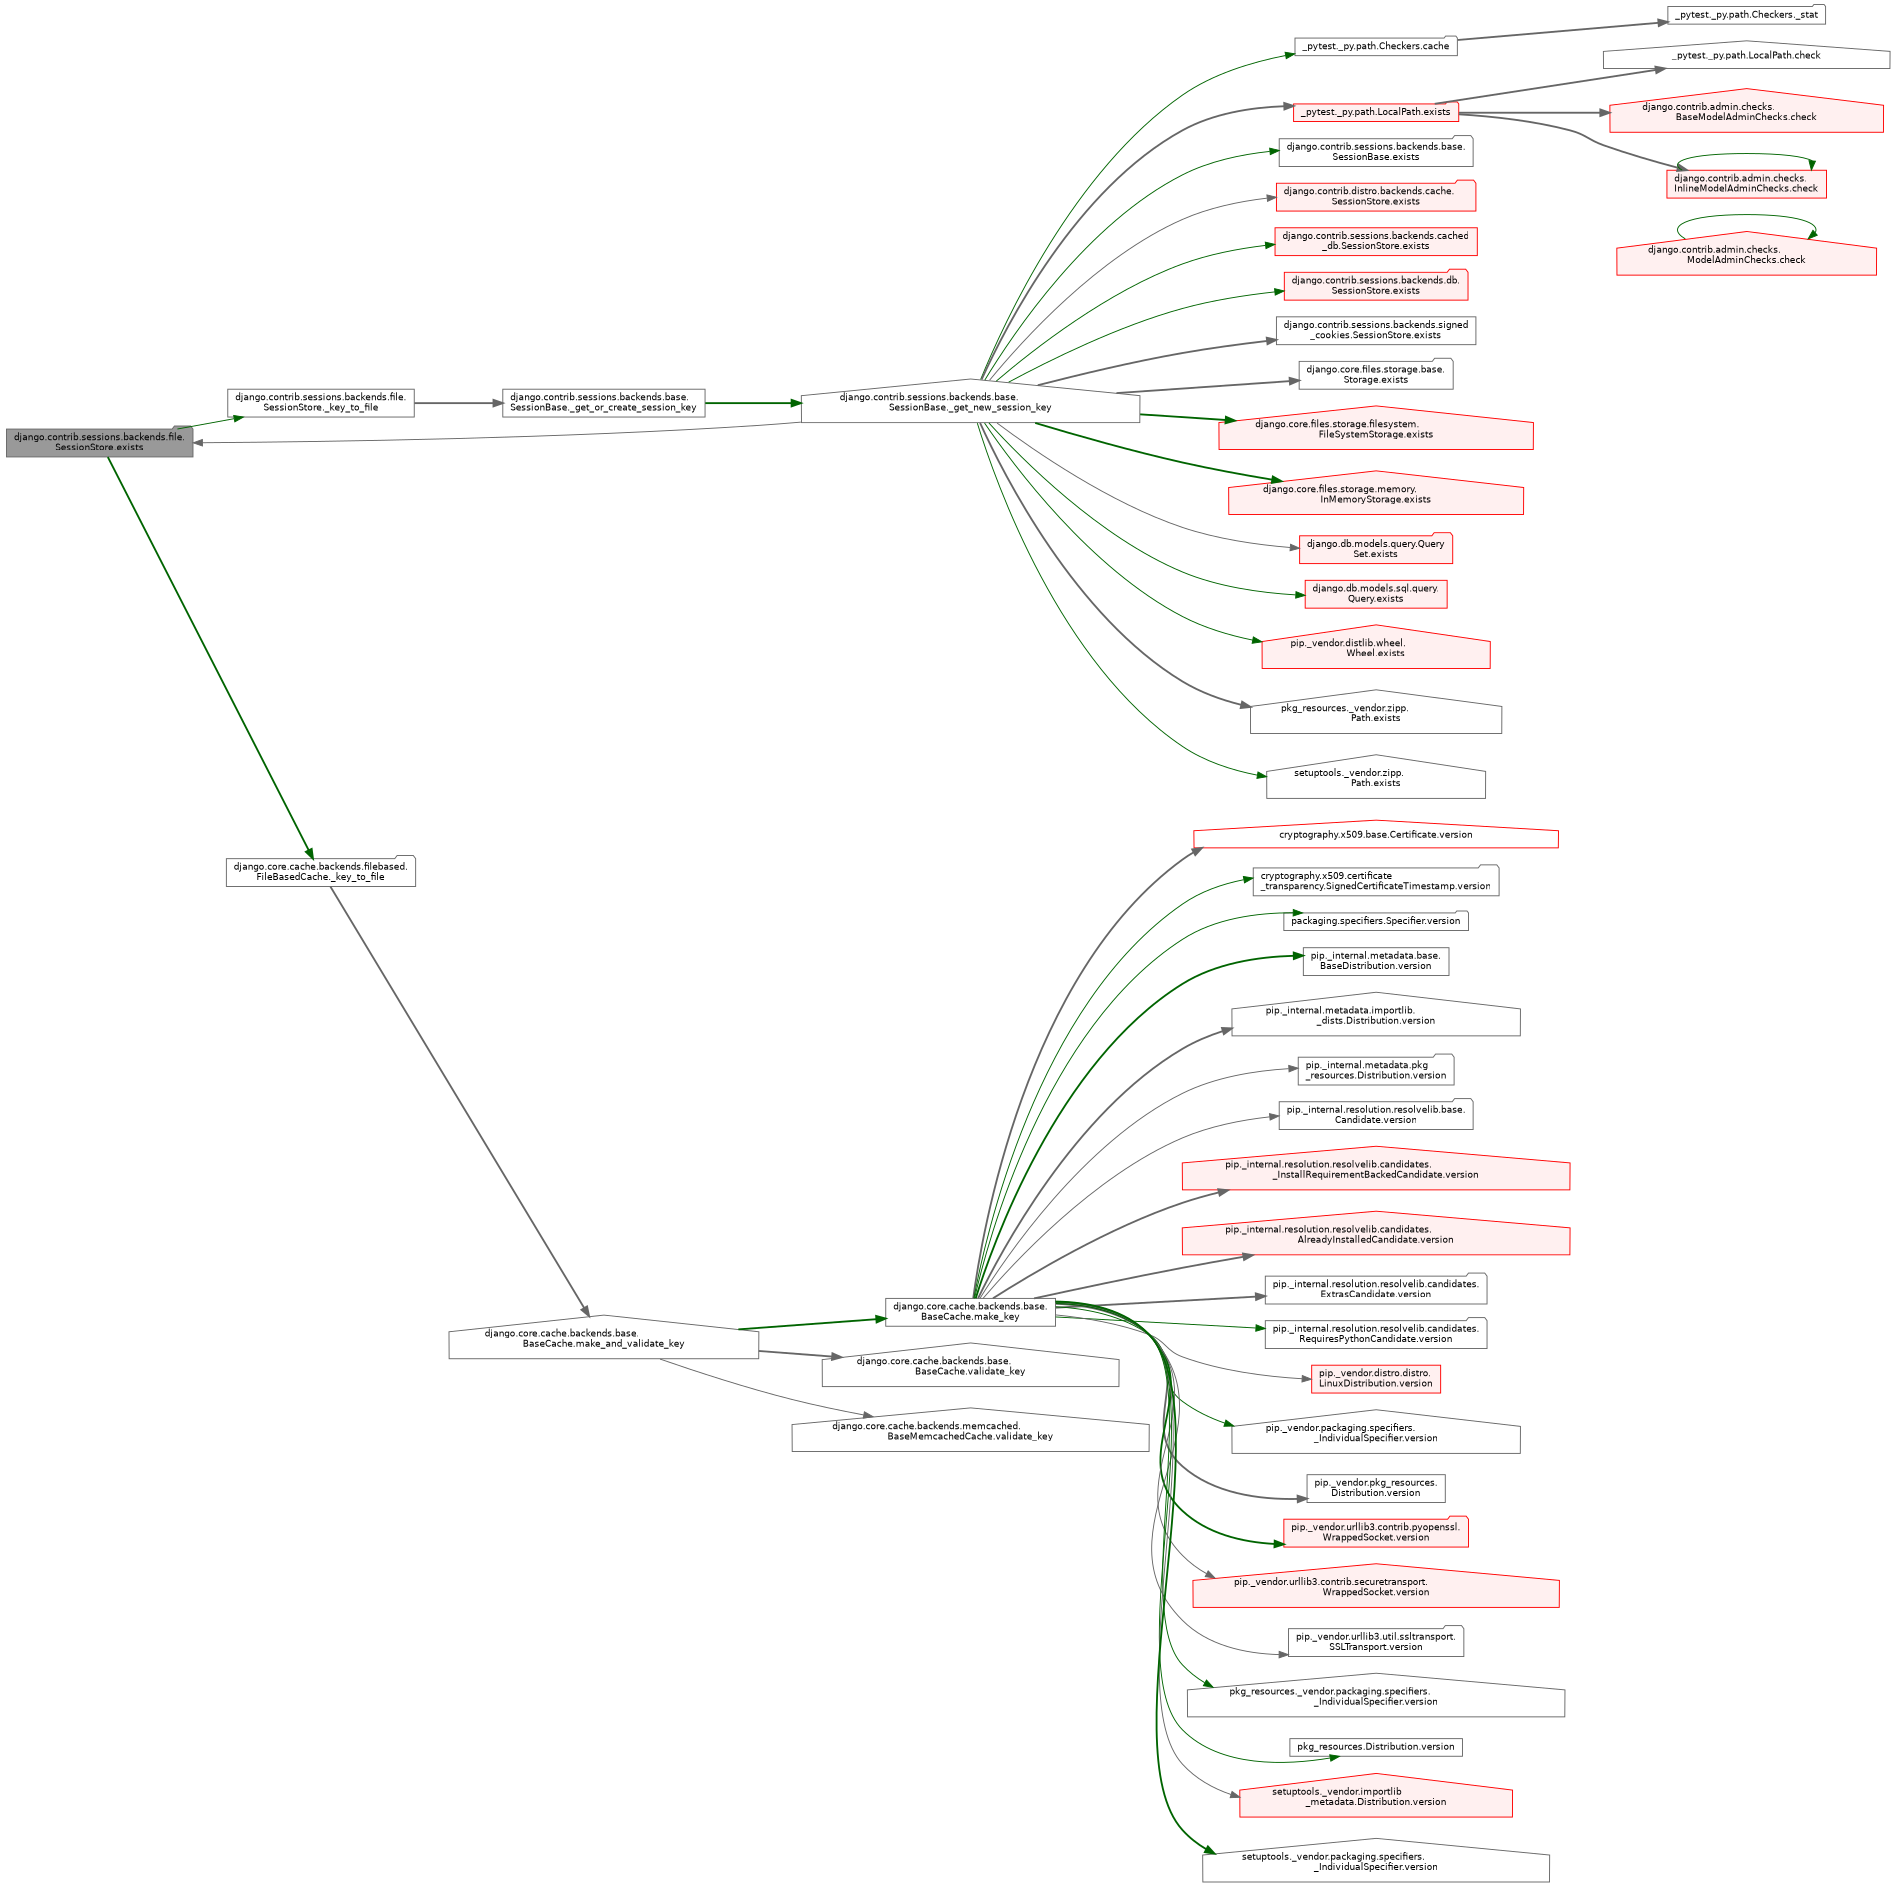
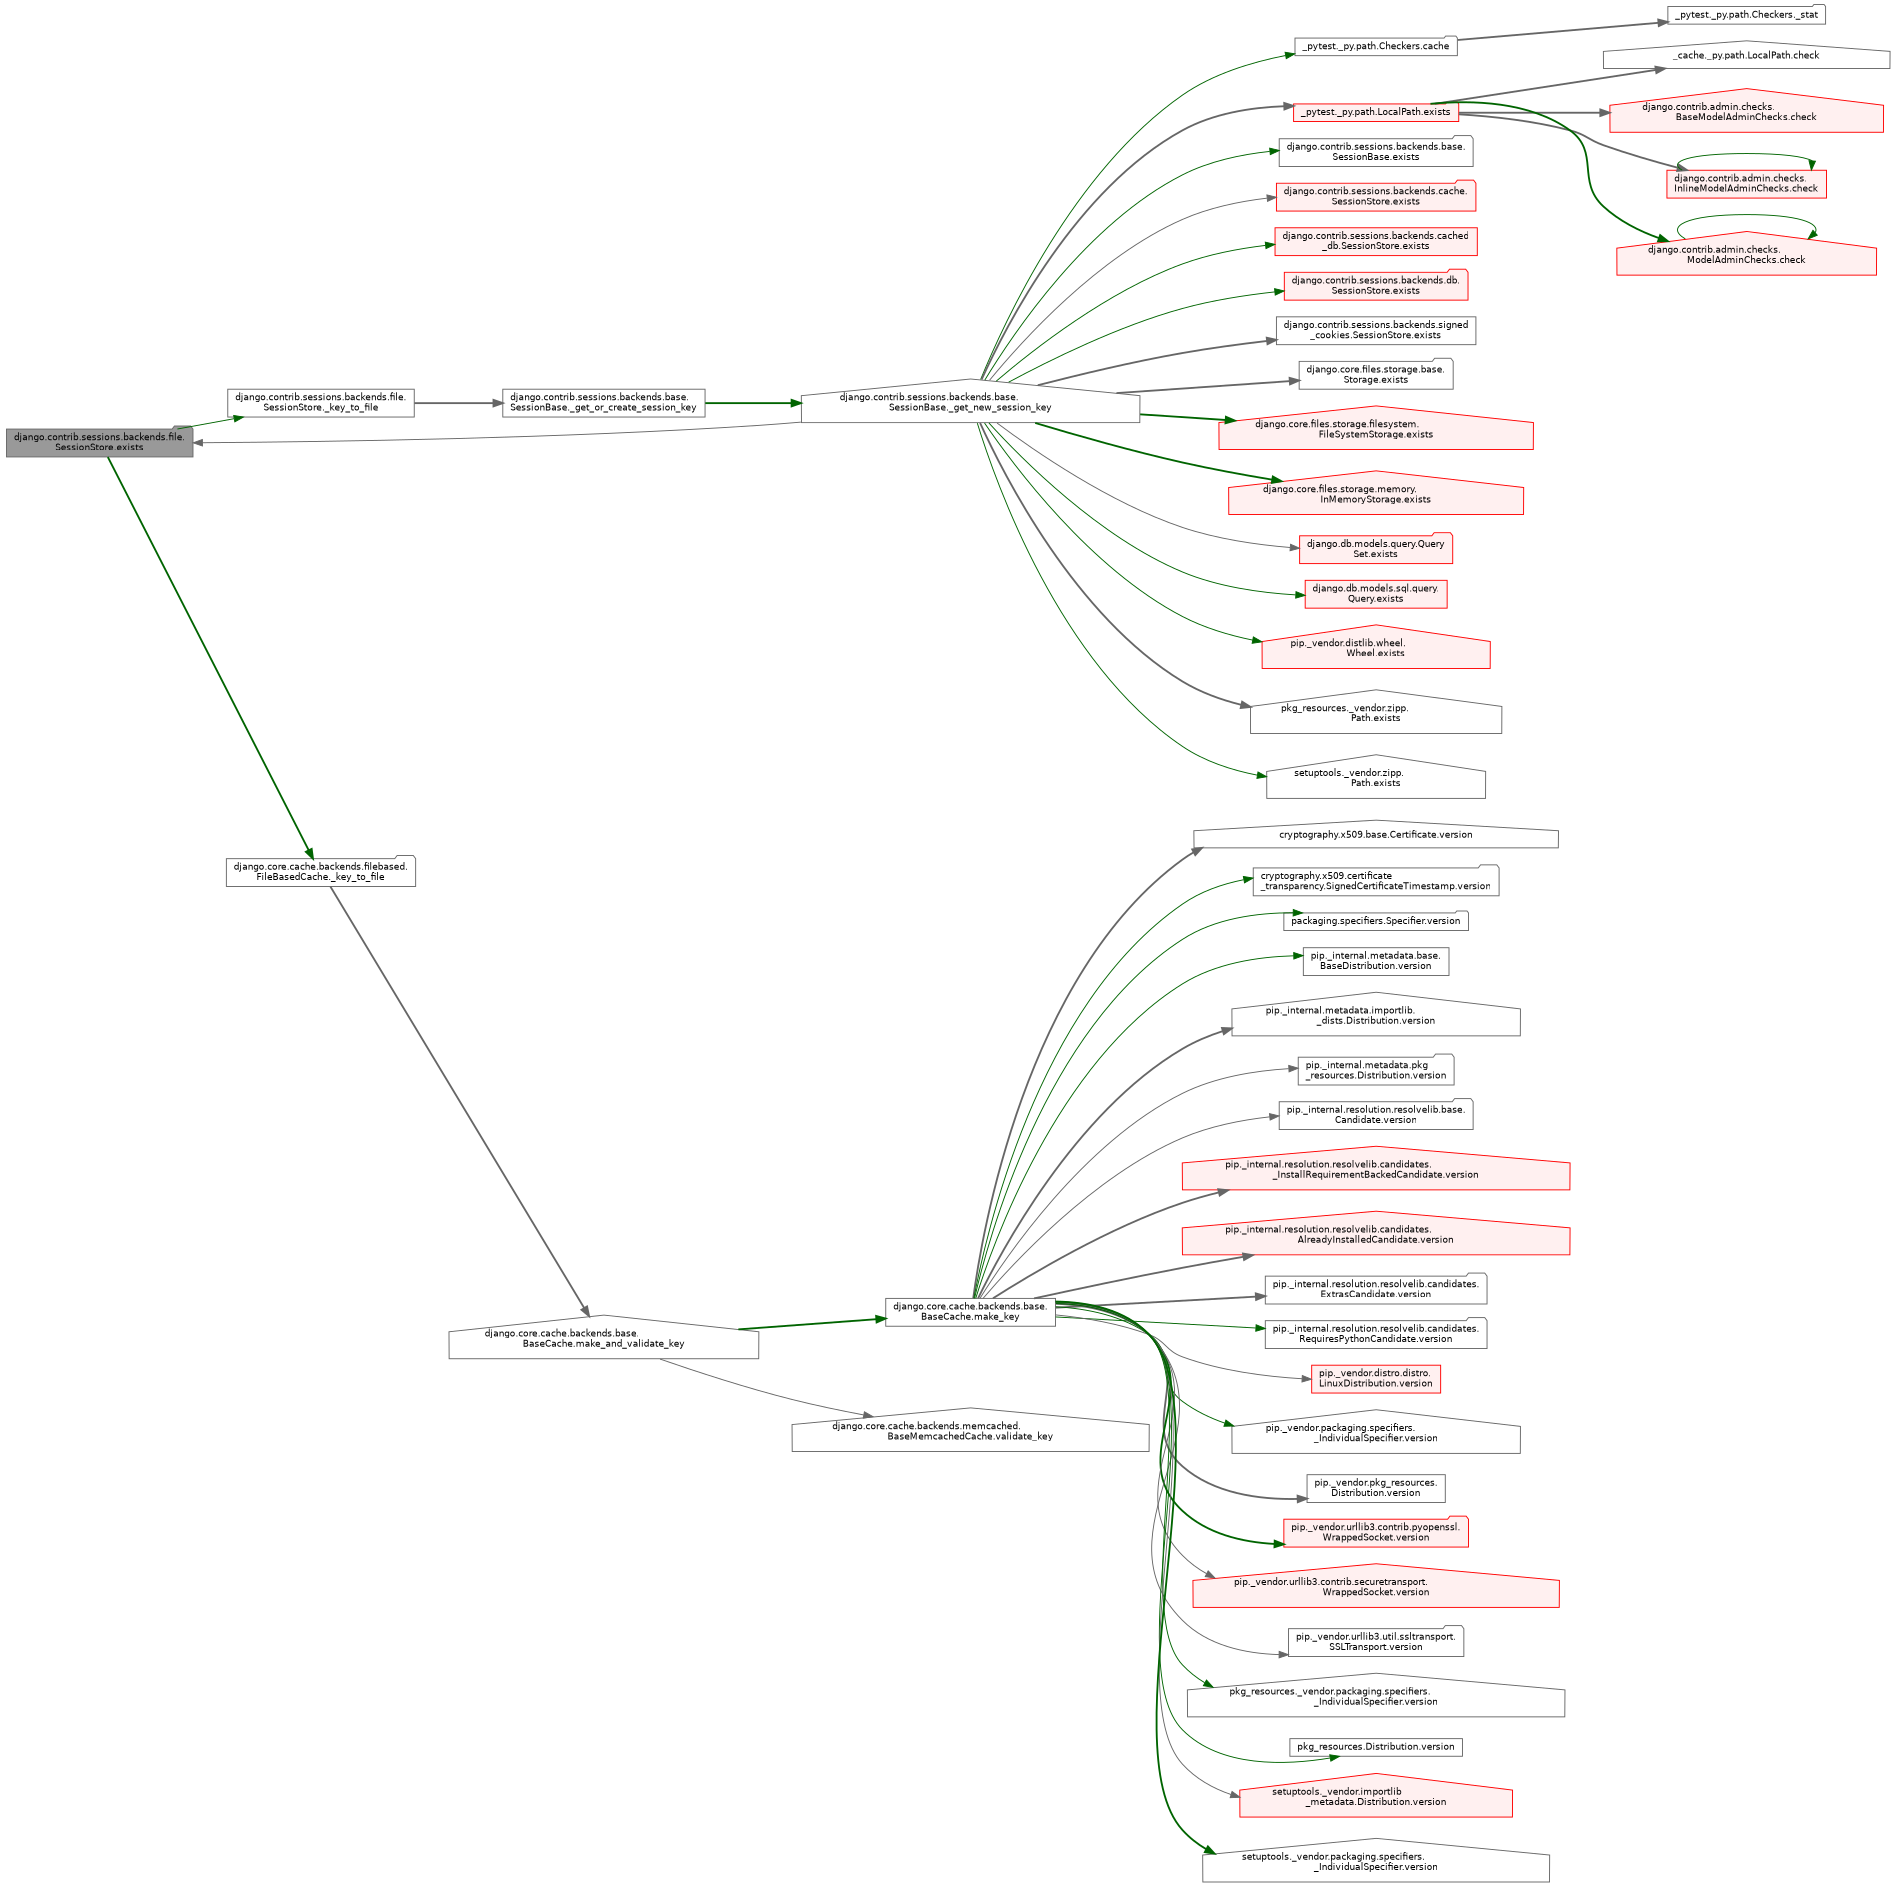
(1747, 56) -> (1747, 56)
none -> (1581, 143)
(1376, 197) -> (1376, 197)
(1376, 835) -> (1376, 835)
(1087, 1076) -> (1087, 1076)
(971, 1367) -> none
